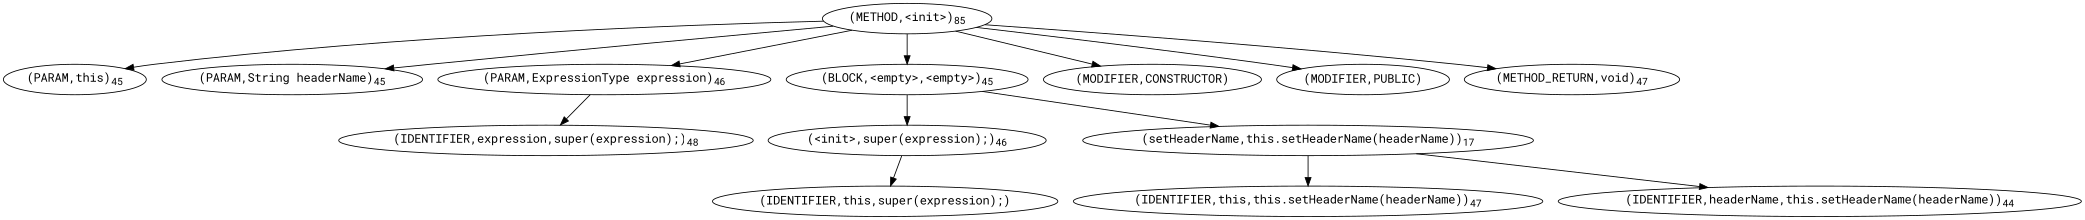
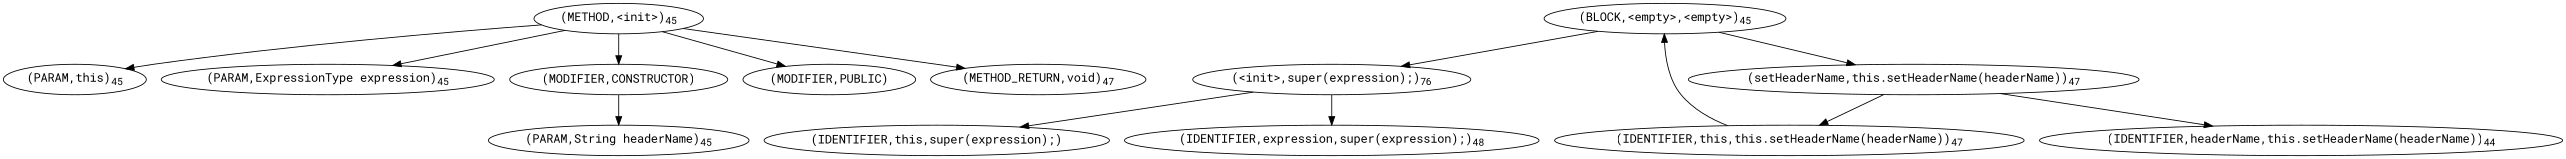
(960, 17) -> (671, 17)
(907, 45) -> (1681, 95)
(613, 47) -> (619, 106)
(720, 78) -> (443, 78)
(578, 107) -> (1332, 106)
(1001, 139) -> (1426, 78)
(1469, 139) -> (2074, 78)
